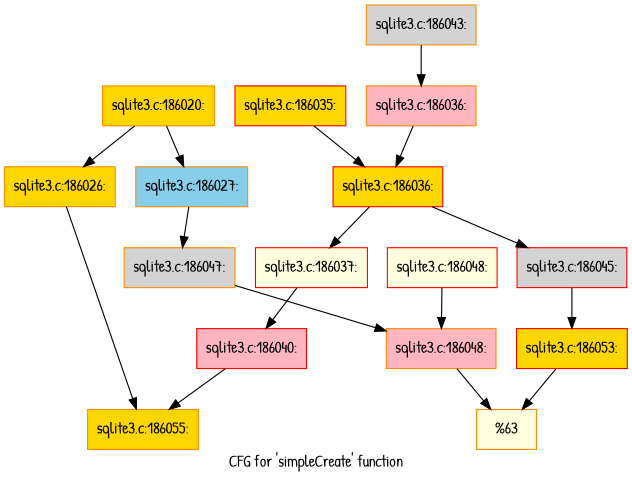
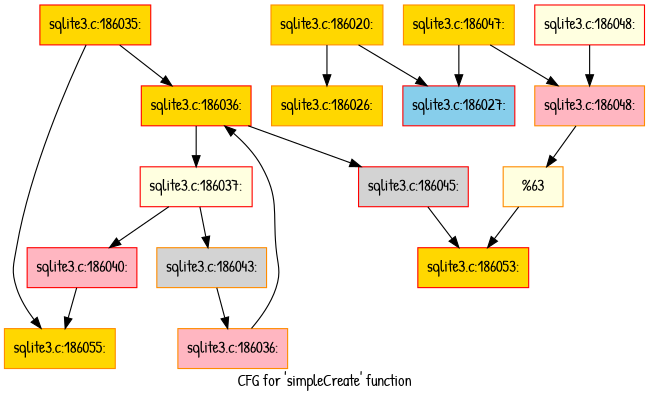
(192, 187) -> (459, 106)
(186, 222) -> (459, 60)
none -> (203, 222)
(180, 268) -> (459, 25)
(100, 303) -> (33, 181)
(543, 385) -> (506, 223)
